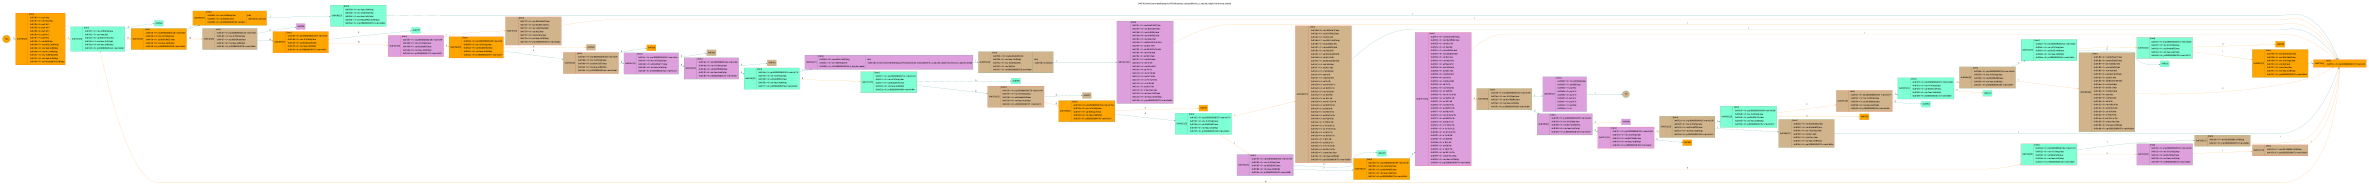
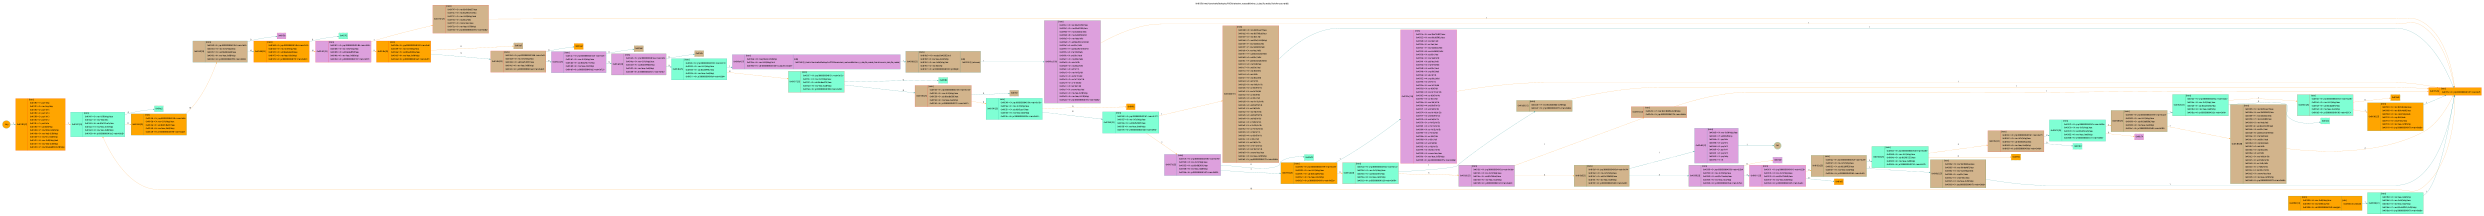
(193, 27) -> none
(1988, 93) -> (2139, 137)
(1473, 99) -> (1544, 176)
(1087, 111) -> (1014, 109)
